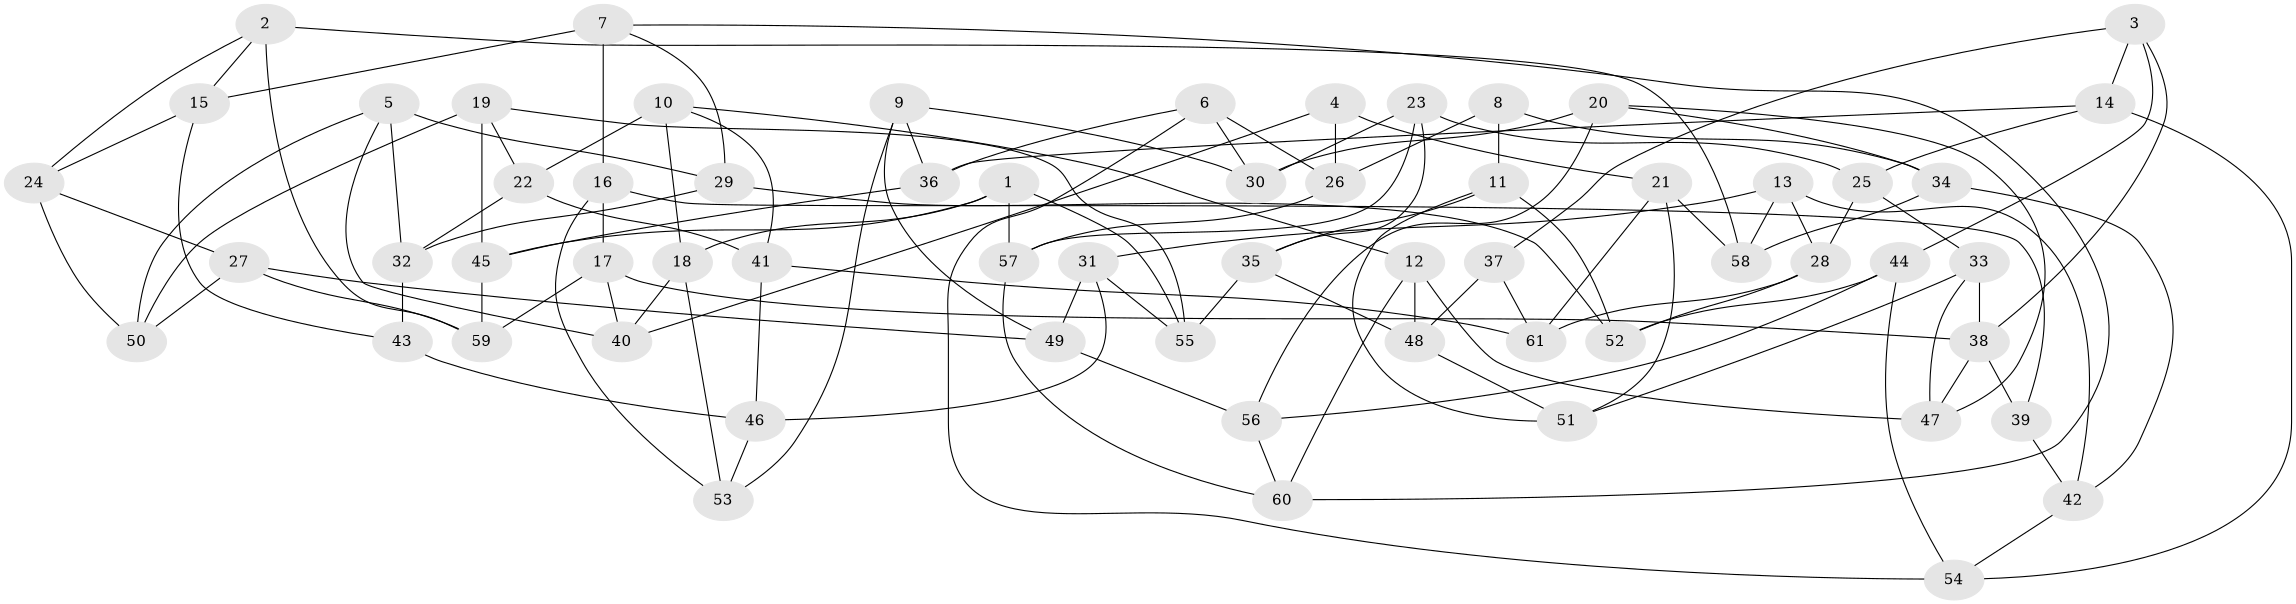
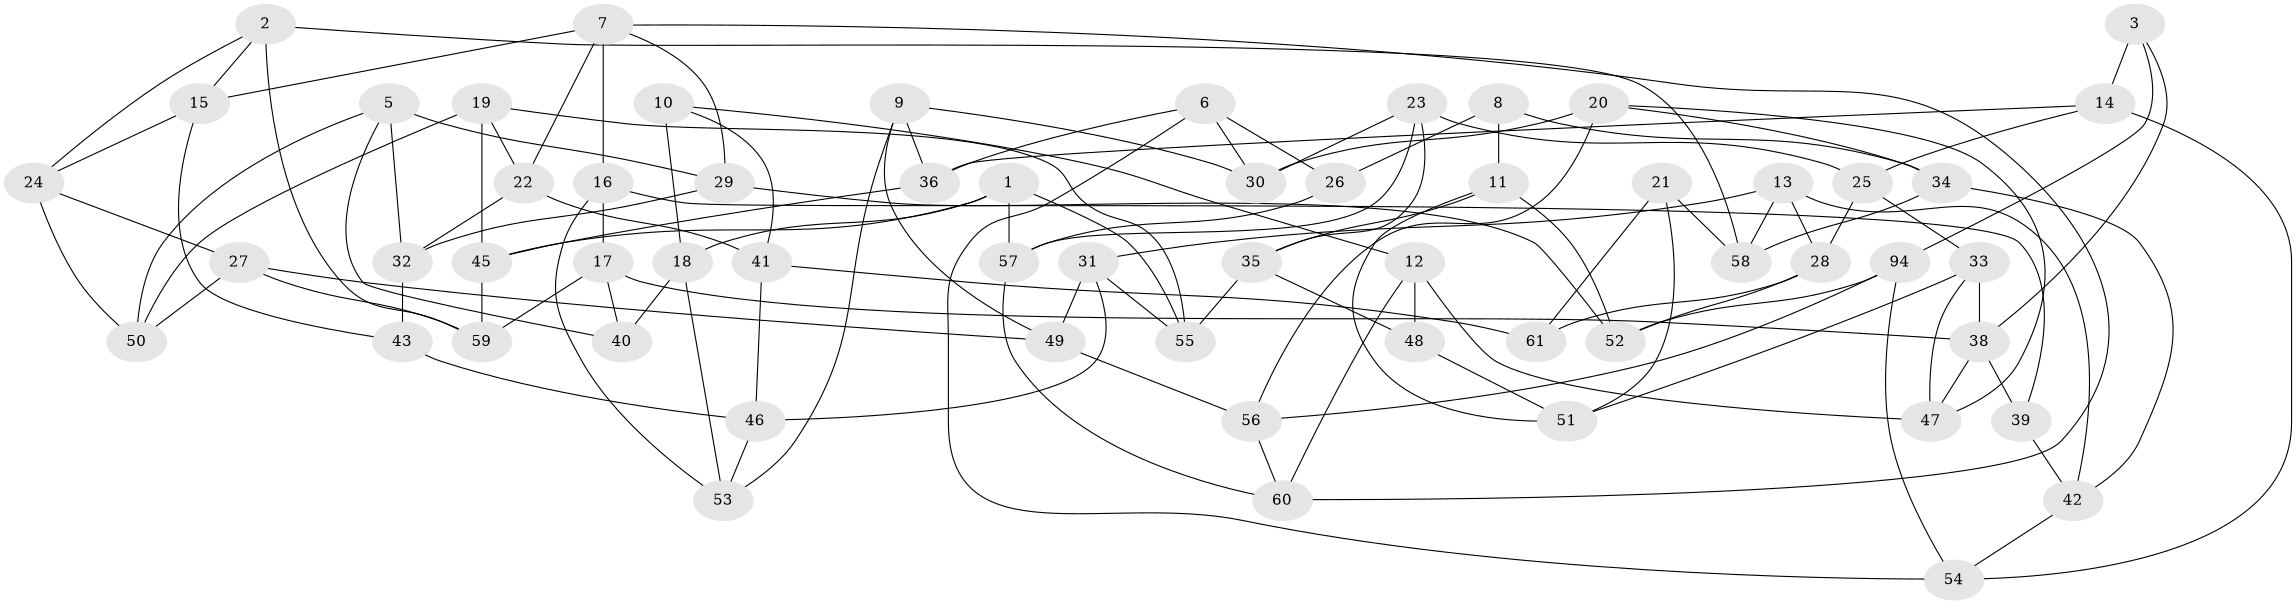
(1335, 104) -> none
(594, 143) -> (564, 104)
(1494, 262) -> none
(1900, 262) -> (1900, 262)
